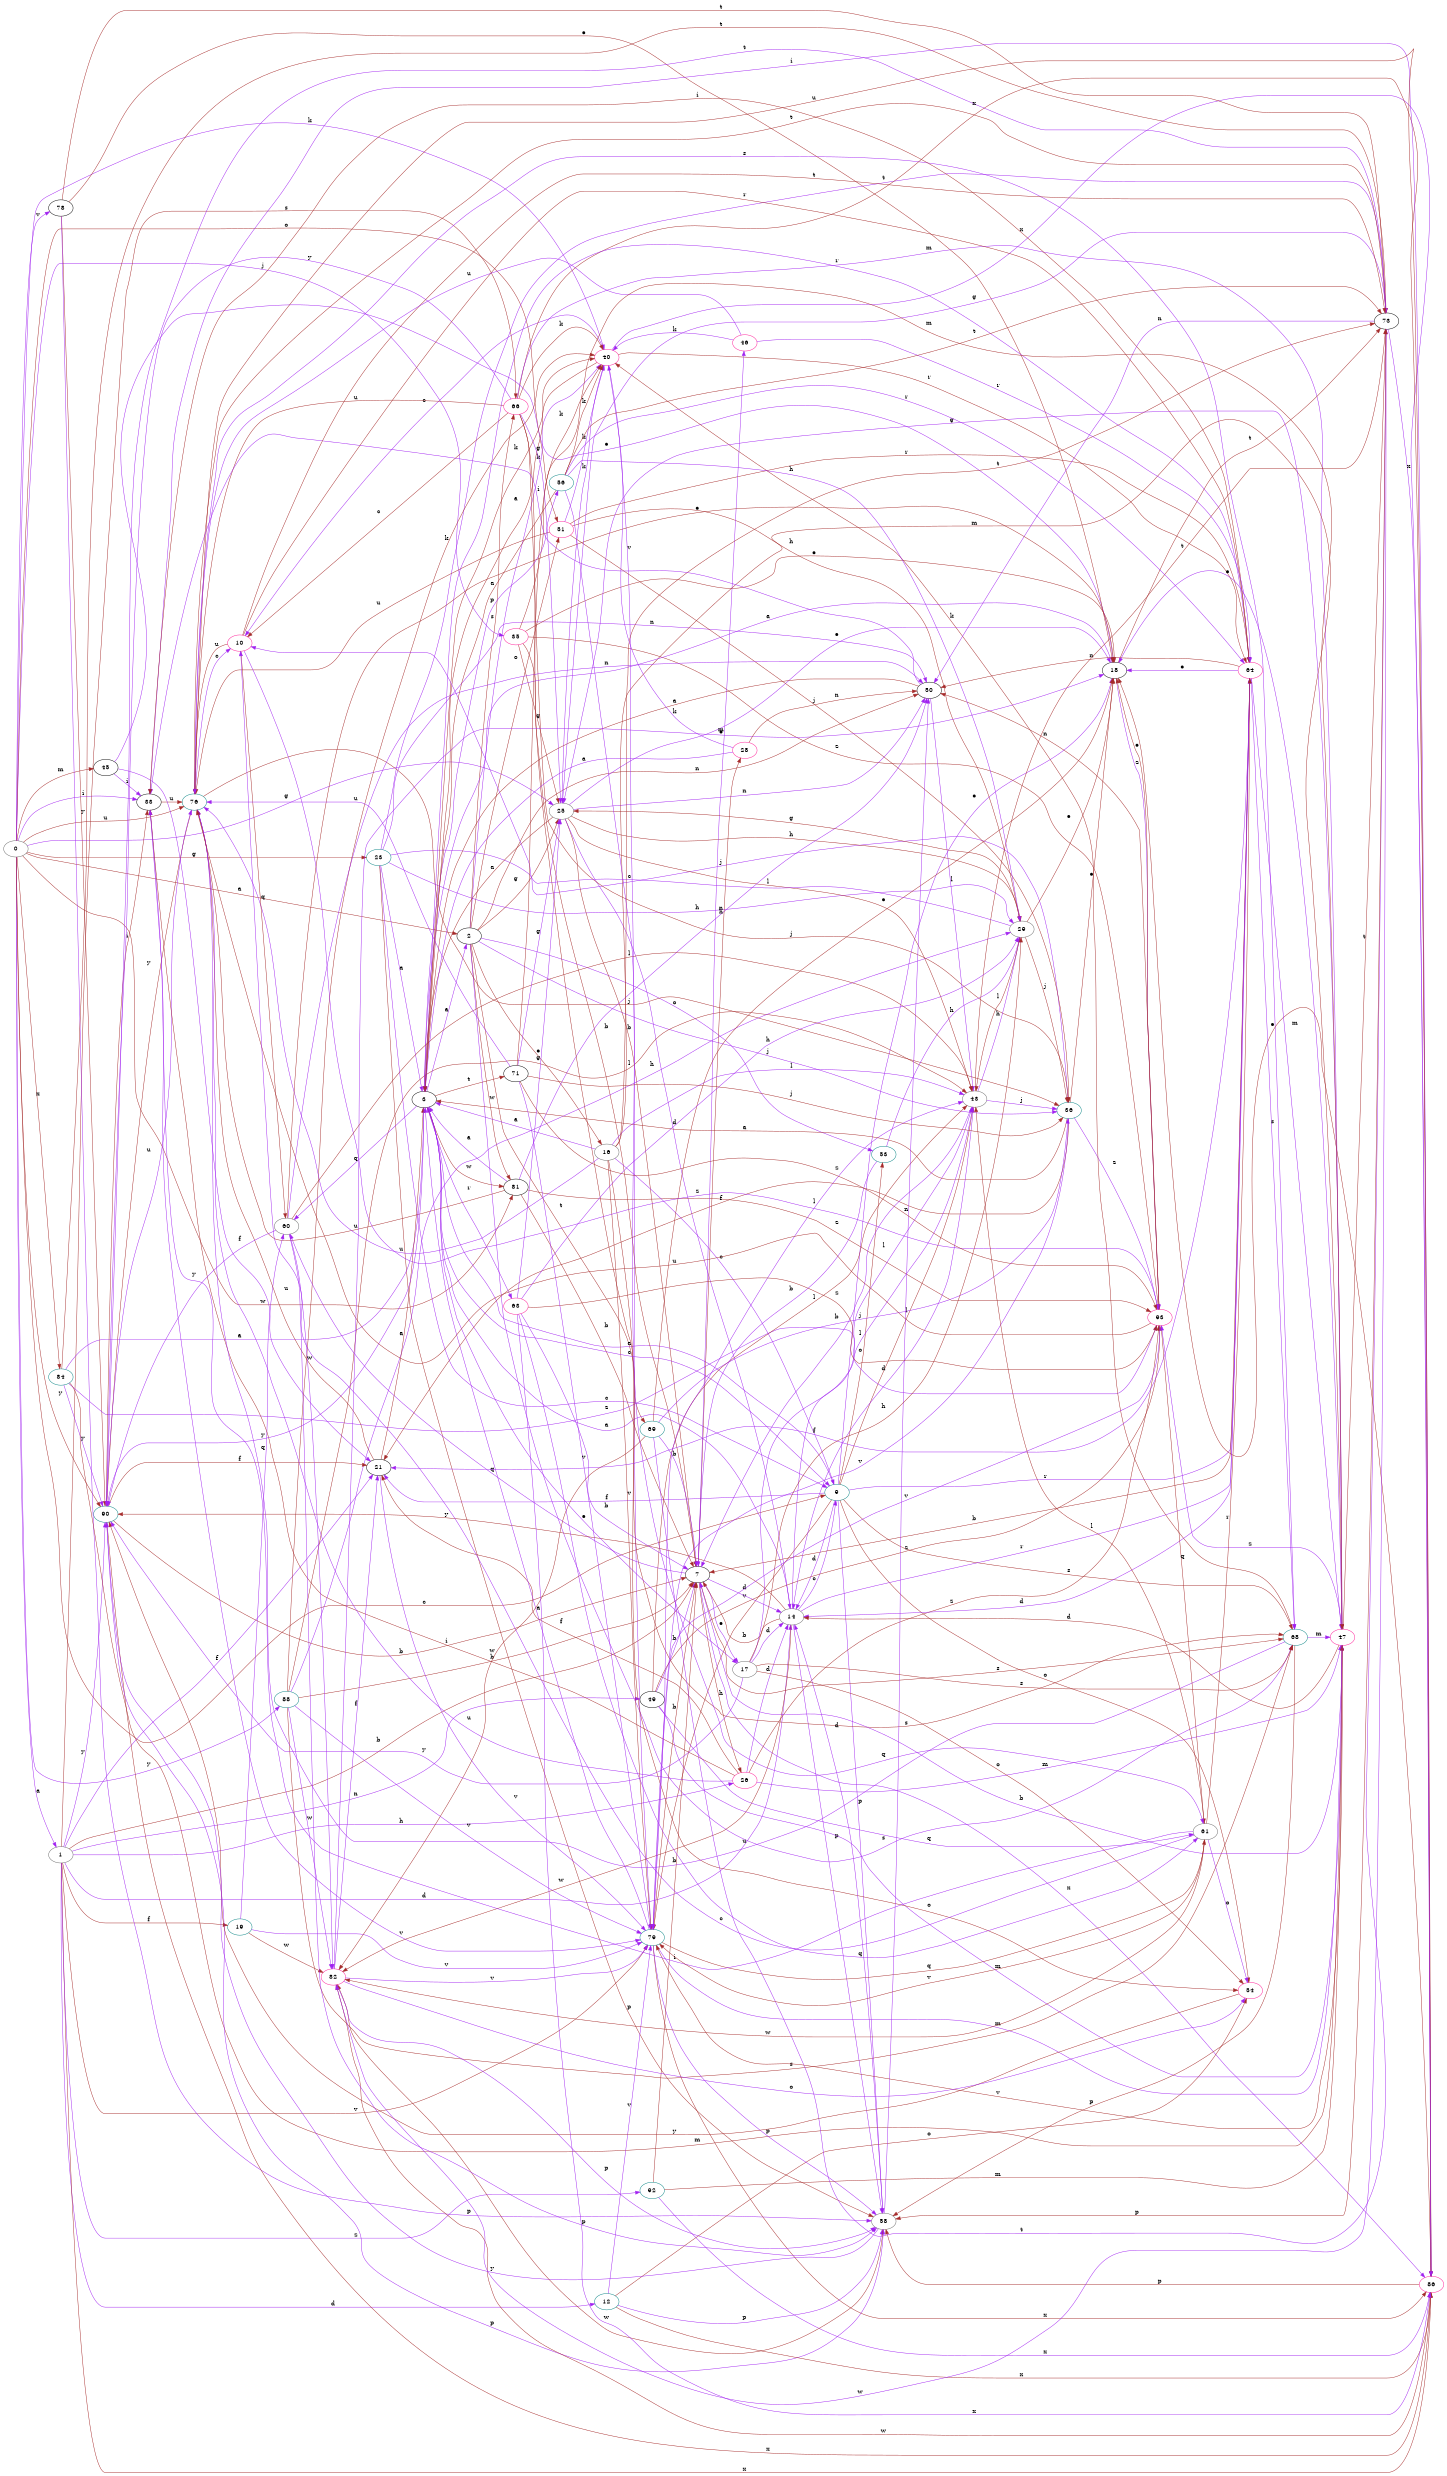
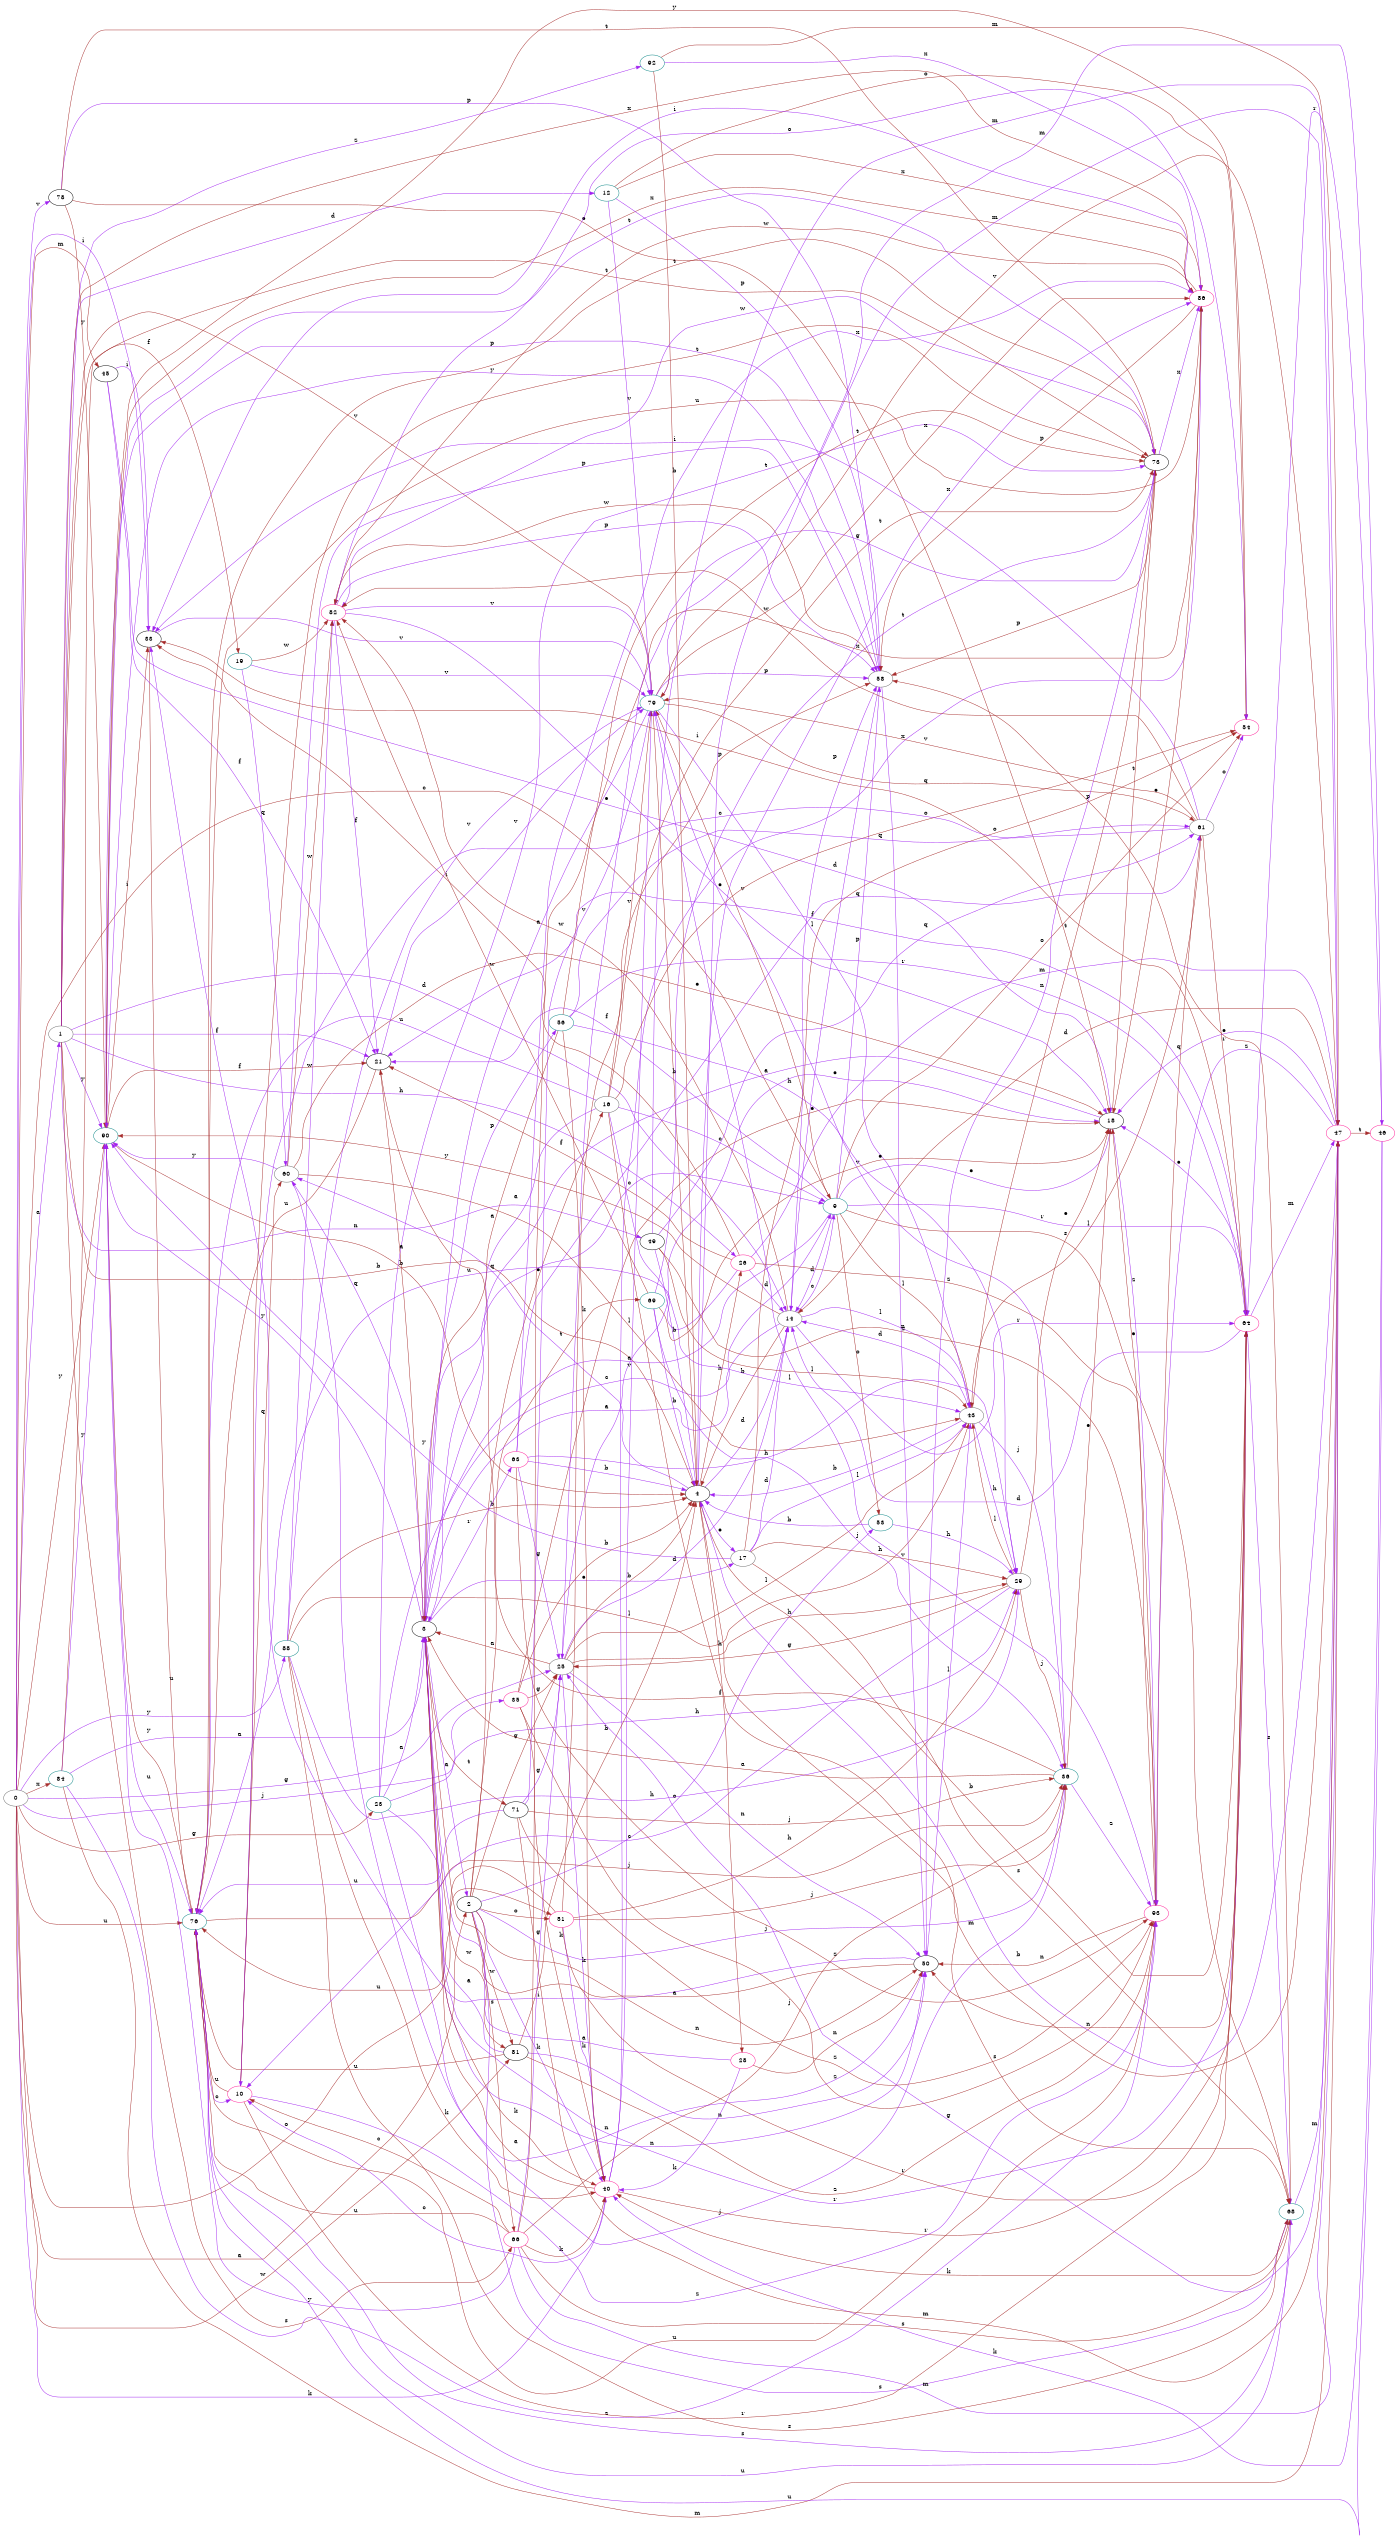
(1364, 982) -> (1358, 1133)
(471, 1534) -> (585, 1171)
(698, 1575) -> (698, 1494)
(321, 1598) -> (310, 896)
